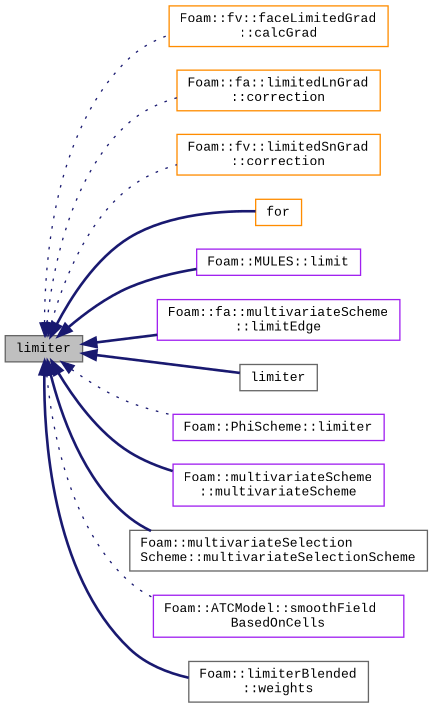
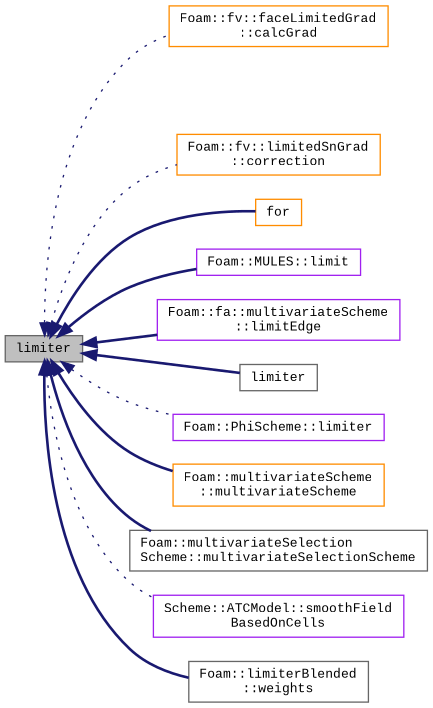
(279, 90) -> none
(279, 485) -> (279, 485)
(279, 616) -> (279, 616)
